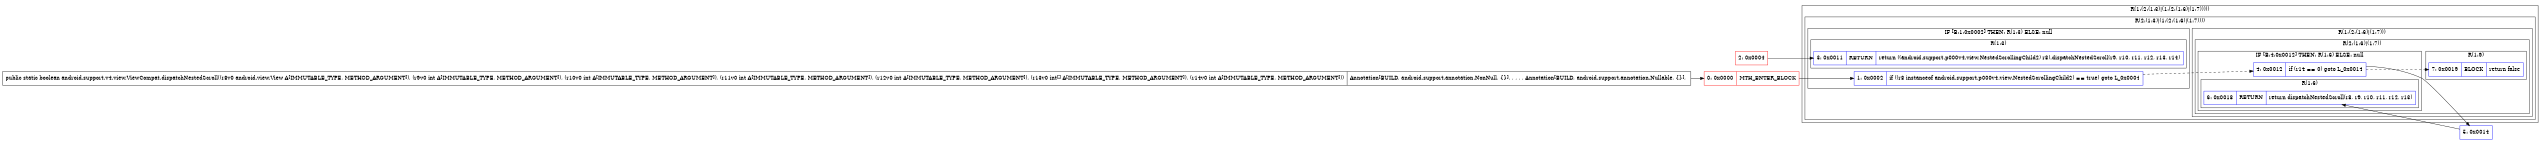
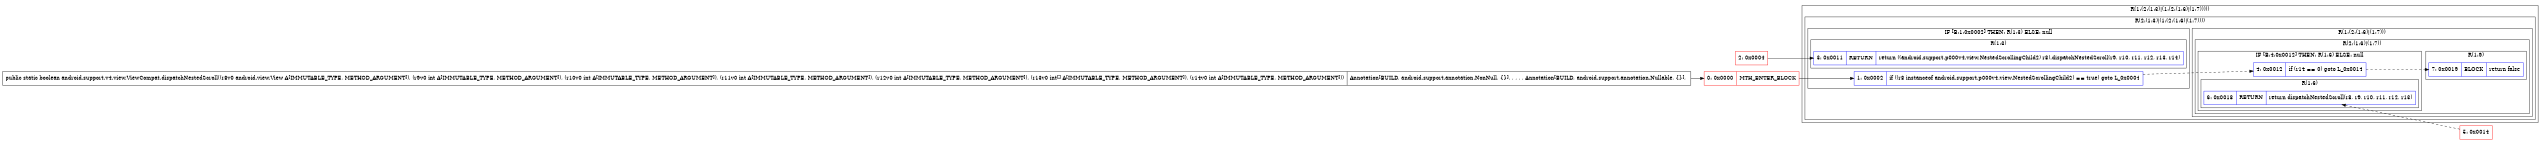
(2427, 82) -> none
(2403, 117) -> (2403, 117)
(2476, 132) -> (2476, 132)
